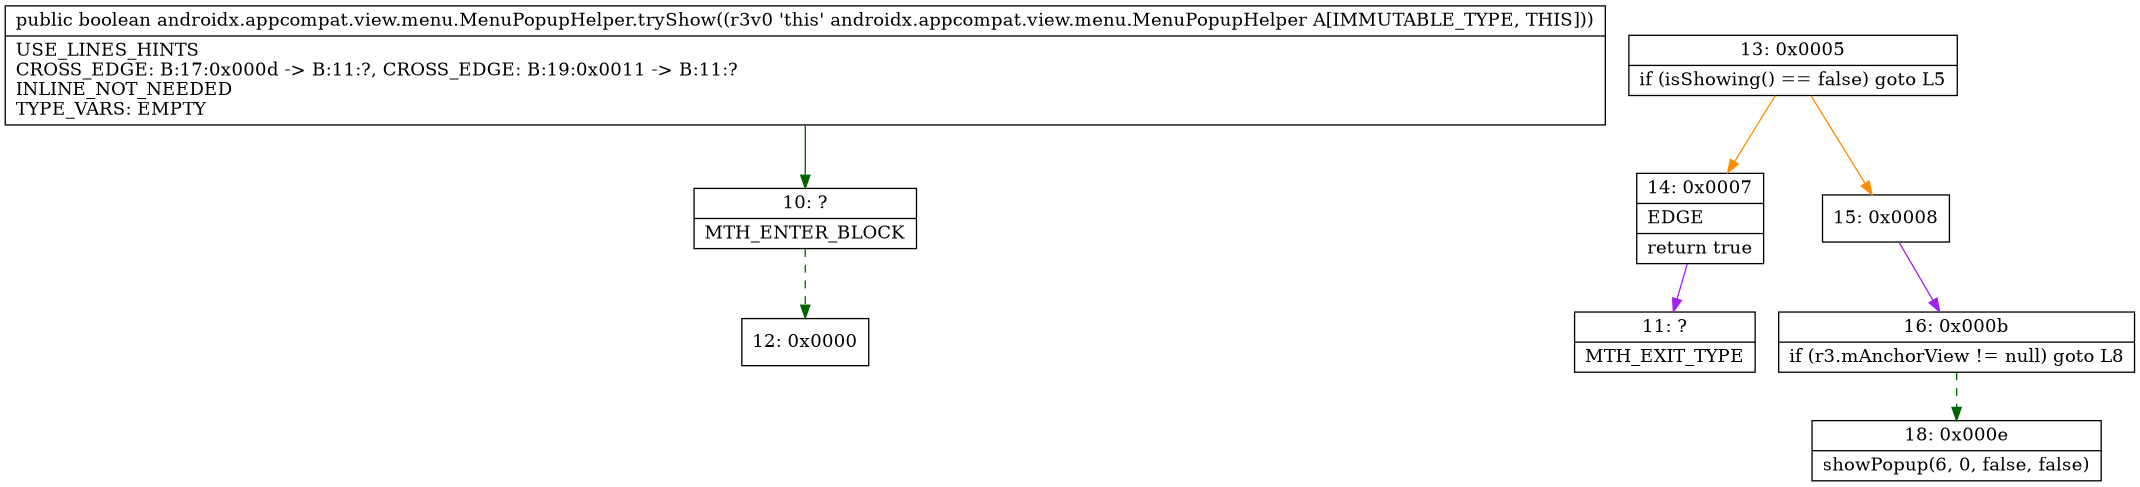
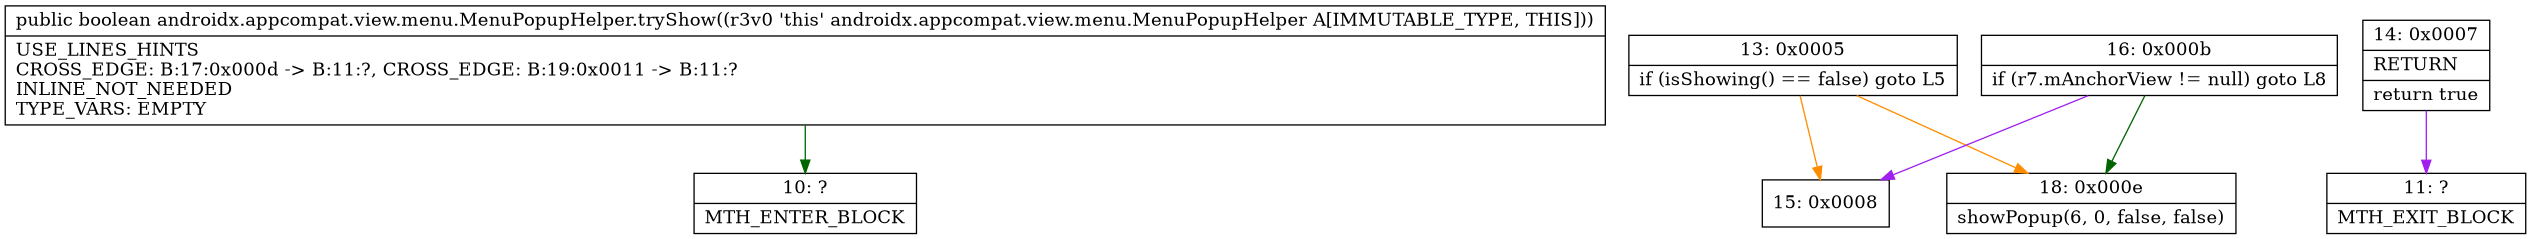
(1755, 129) -> (1936, 132)
(1676, 218) -> (2416, 65)
(1916, 271) -> (1991, 135)
(805, 342) -> none
(1665, 357) -> (2426, 218)
(1957, 357) -> (2159, 80)
(1957, 390) -> (2128, 129)
